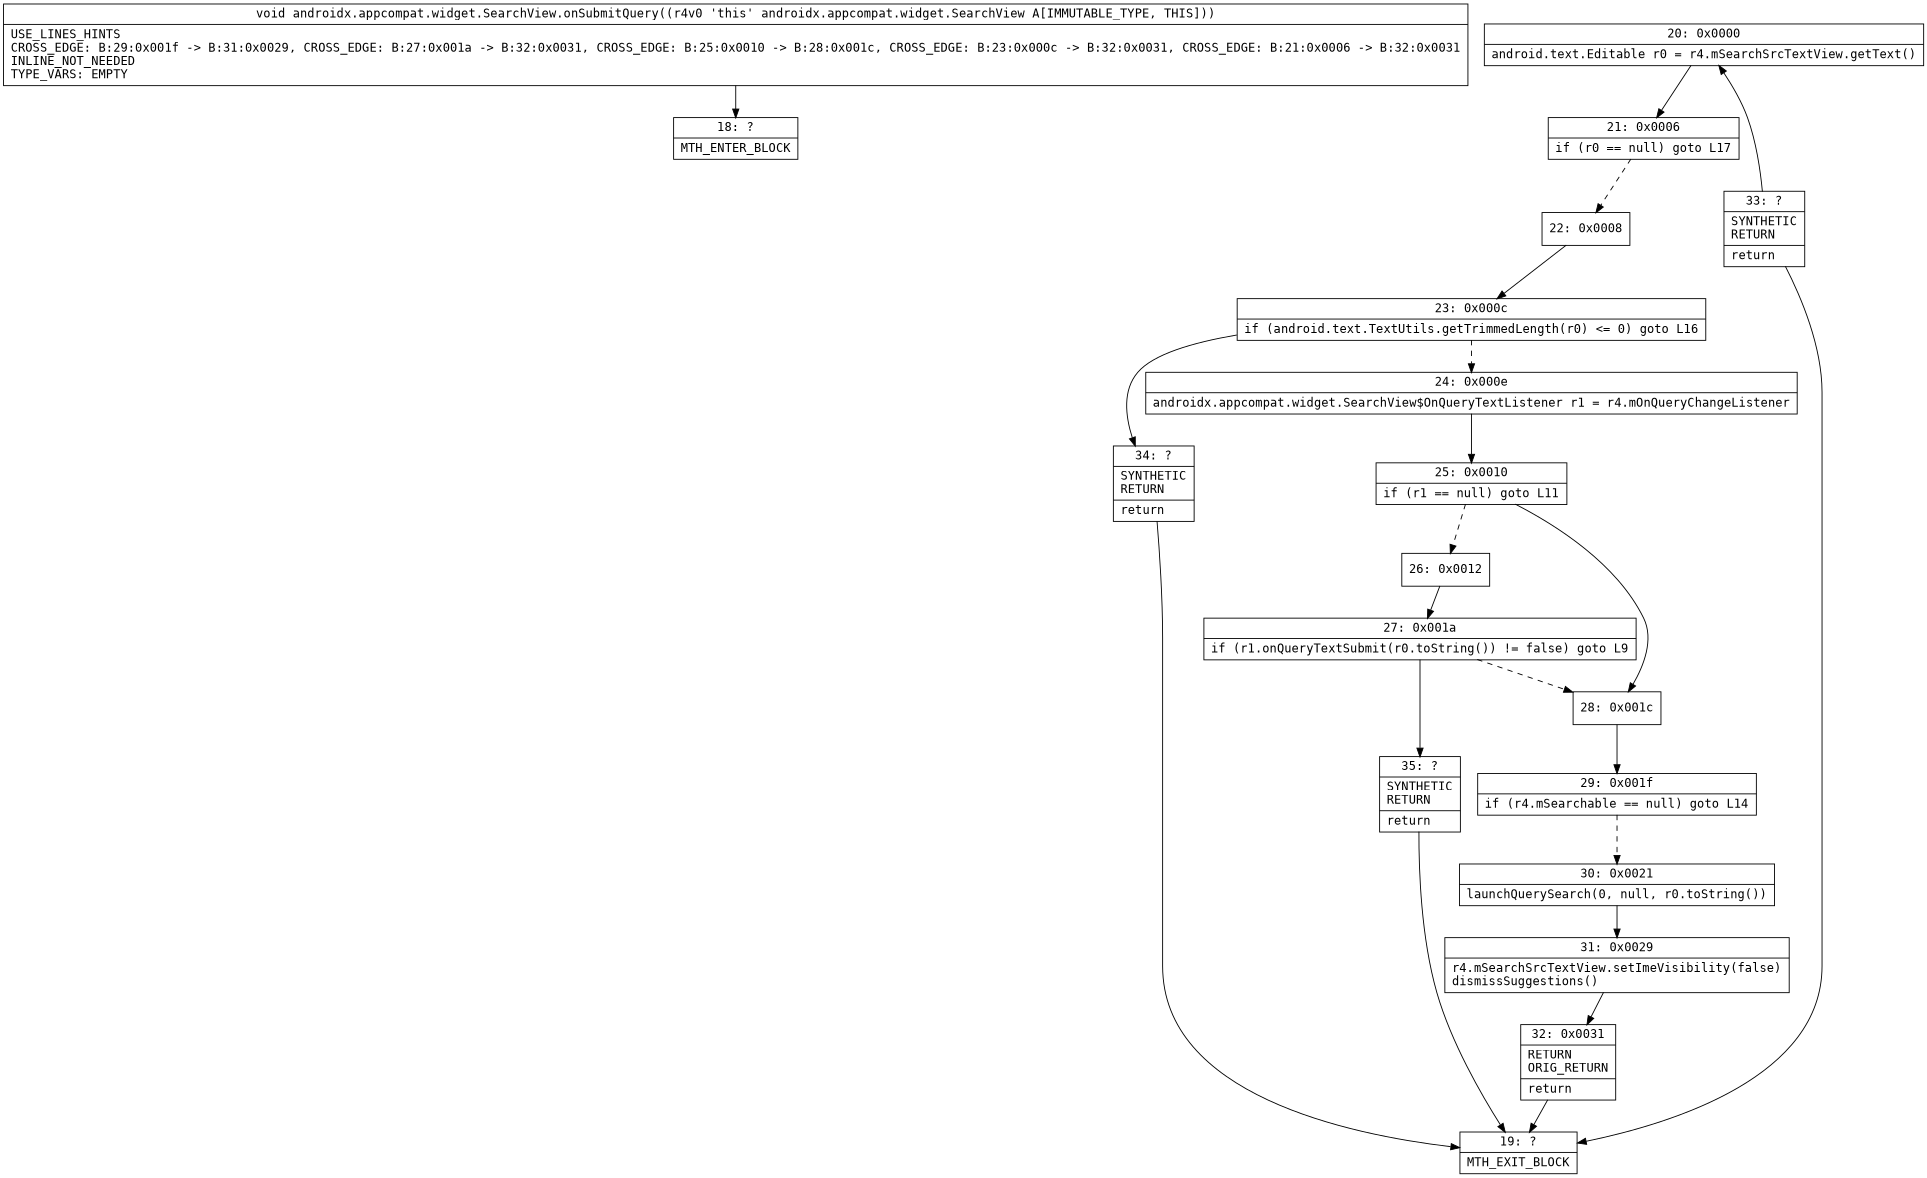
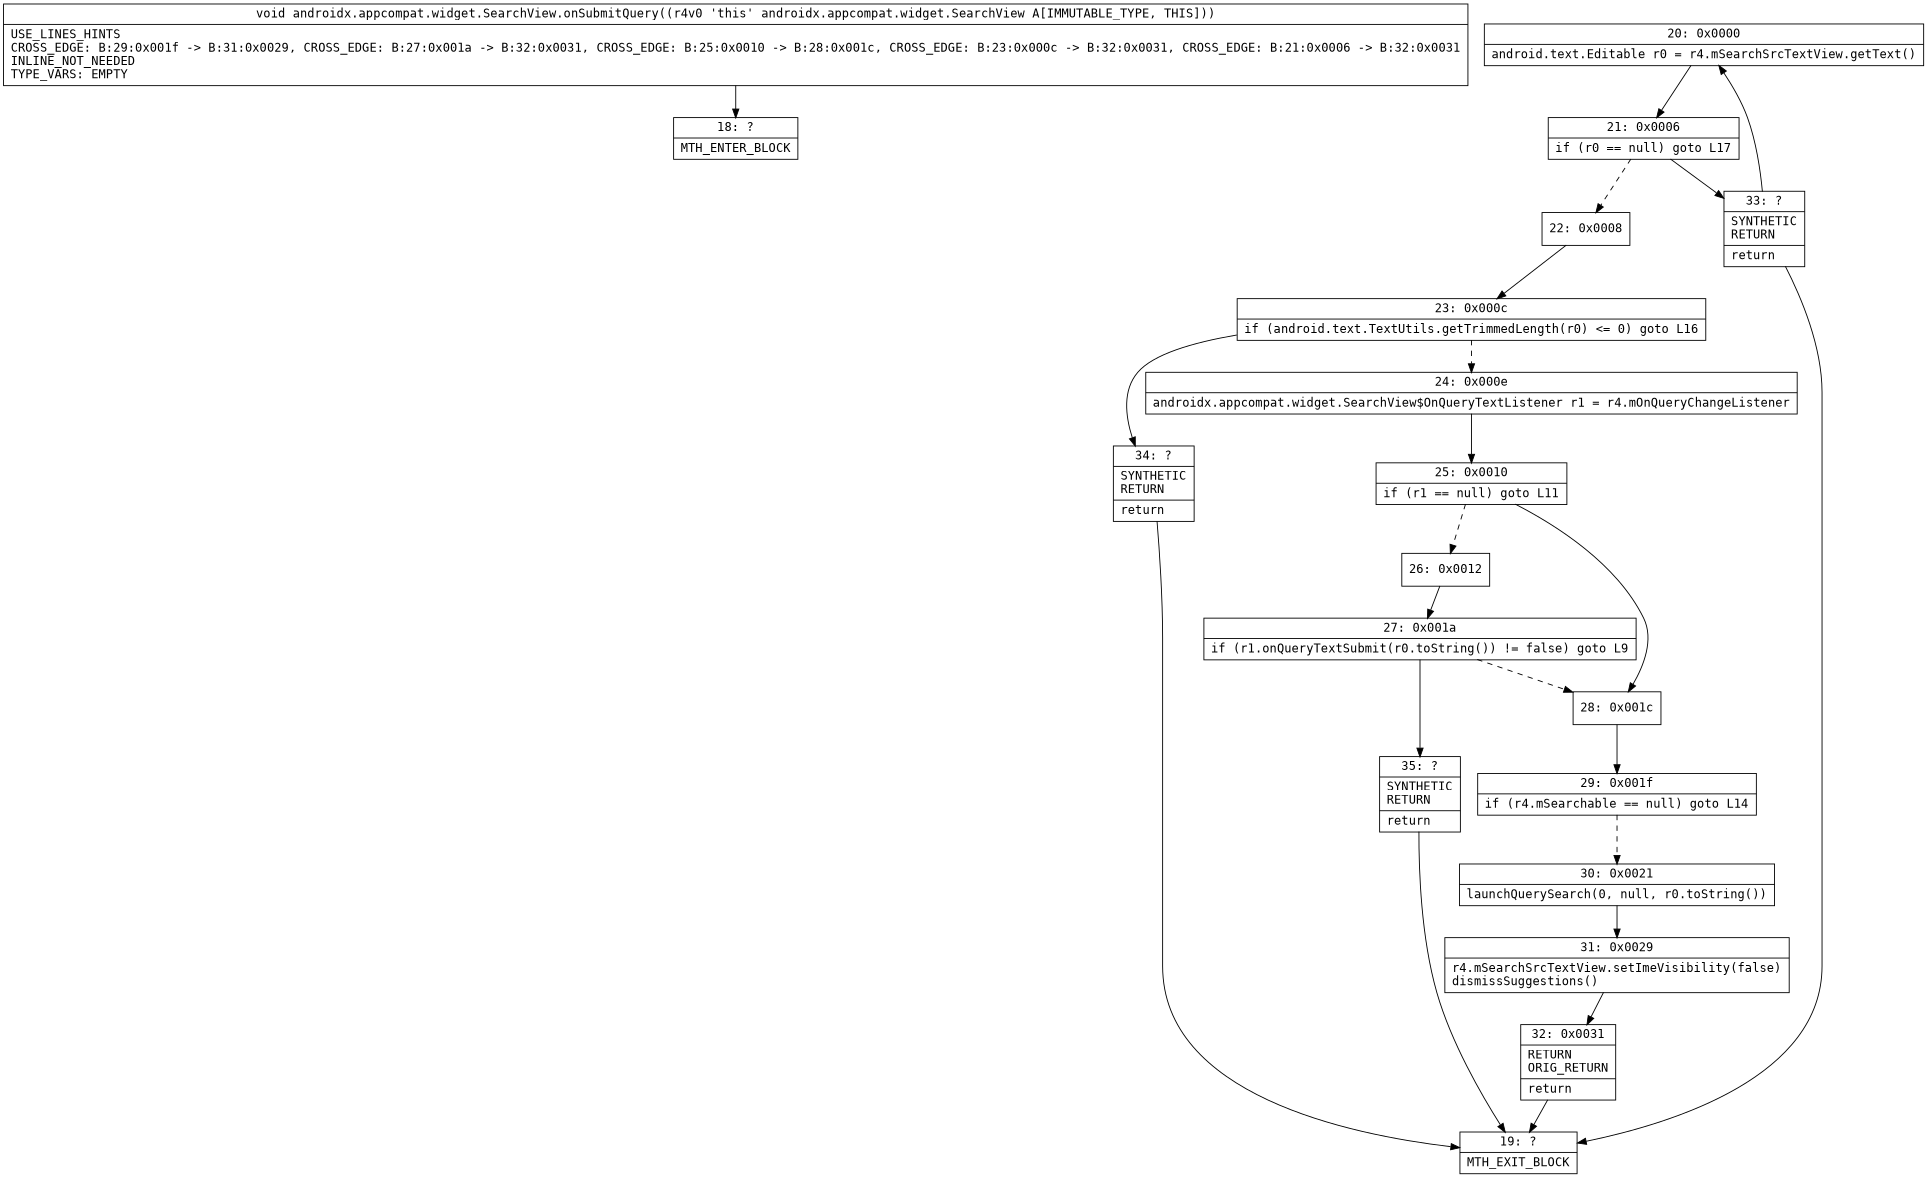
none -> (1693, 176)
